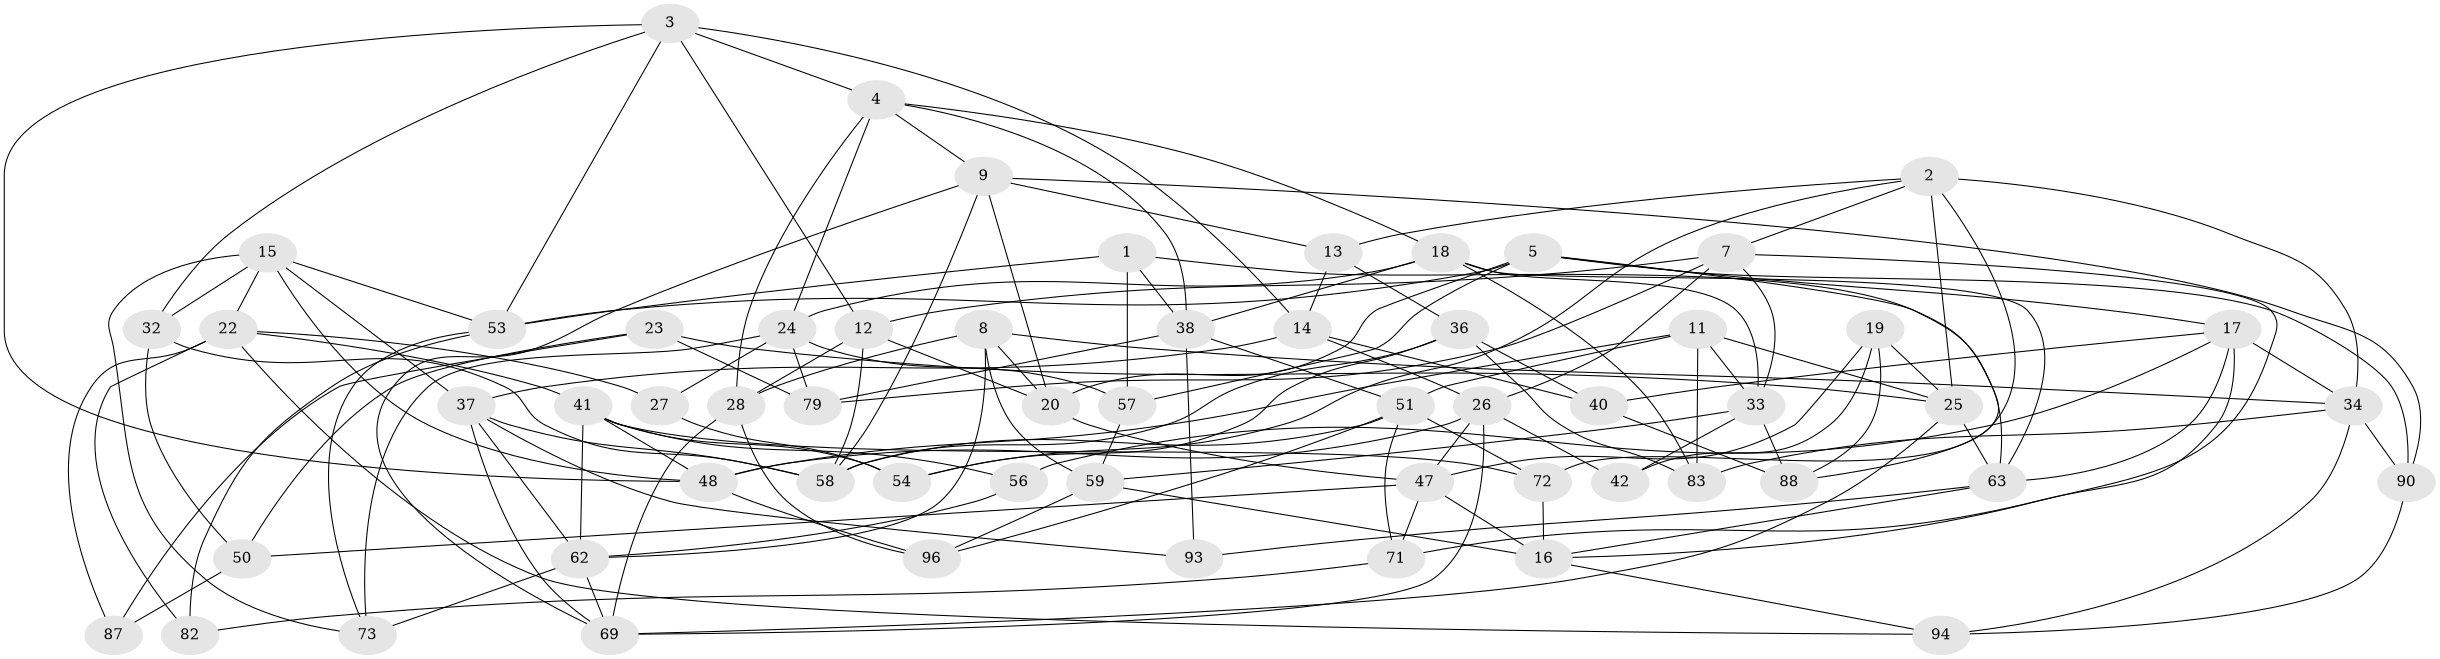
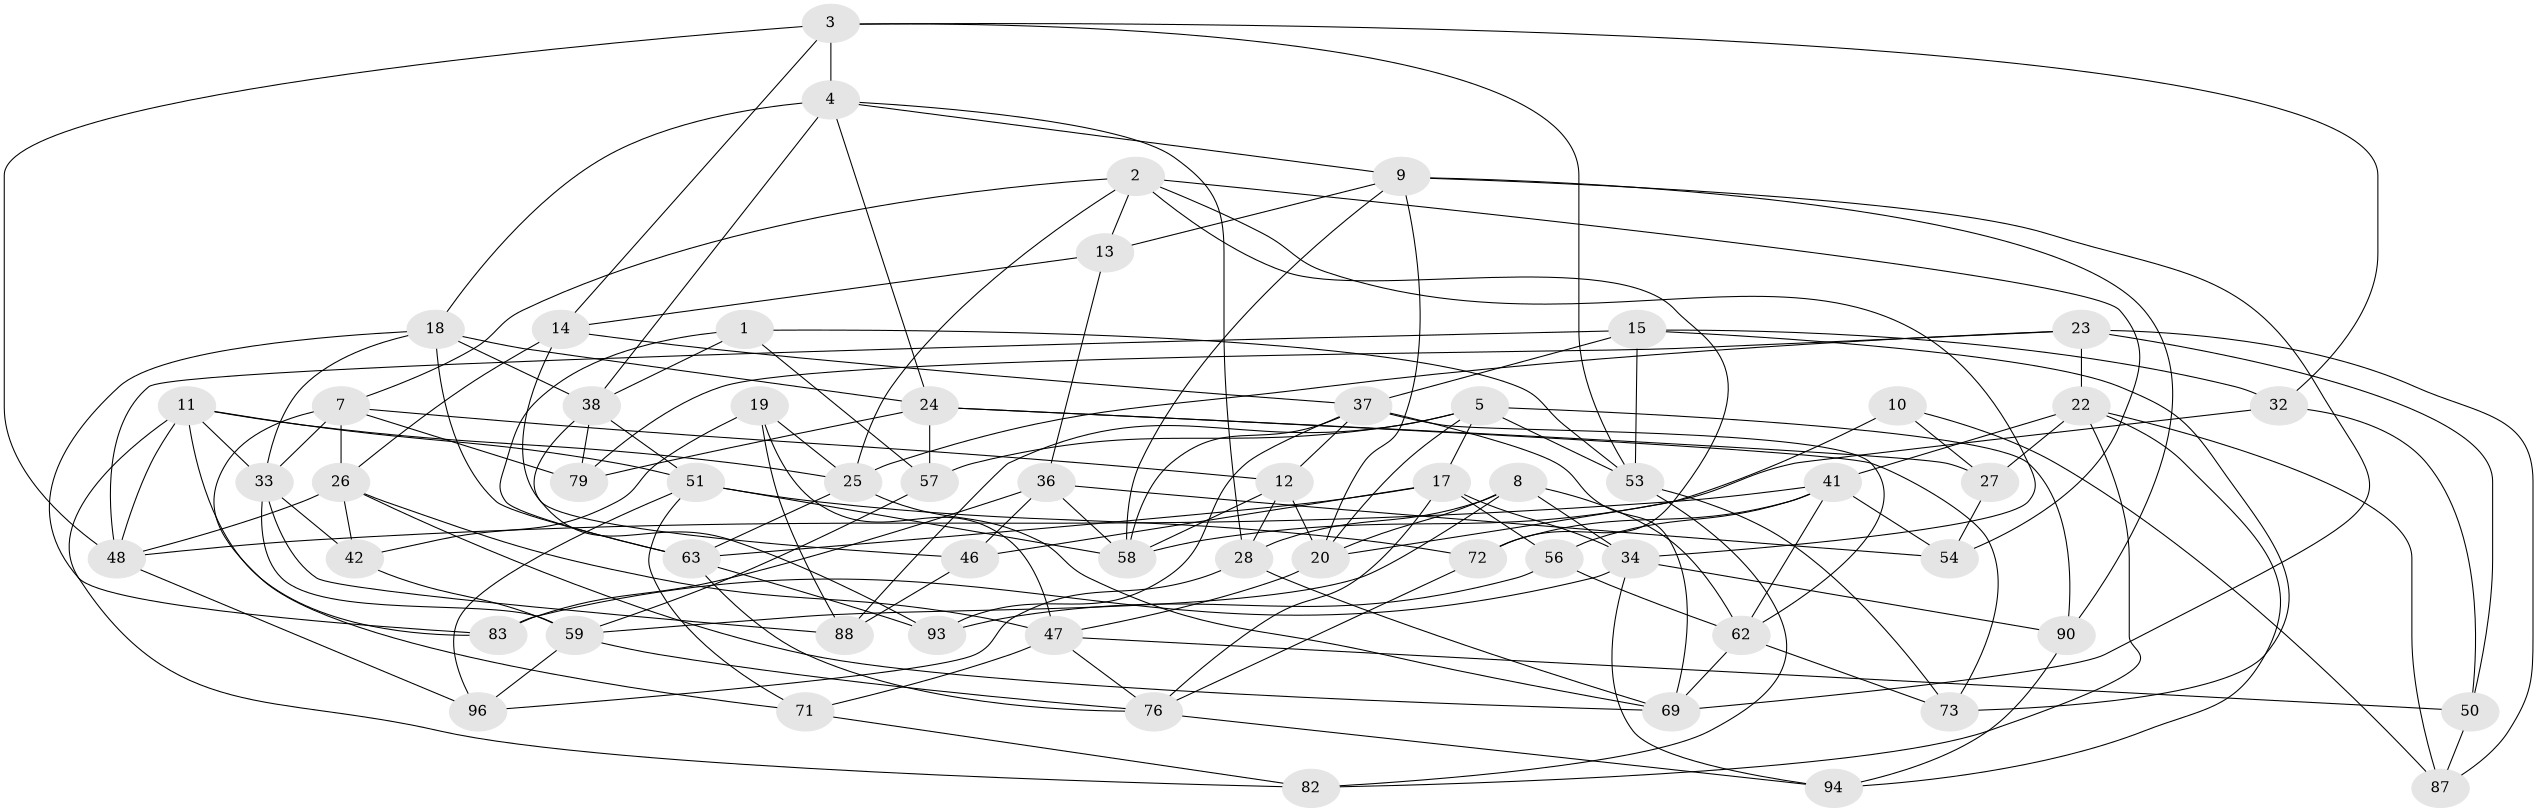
(767, 176) -> (1324, 444)
(248, 291) -> (2081, 368)
(1599, 406) -> (970, 559)
none -> (1898, 406)
(1544, 559) -> (1154, 712)
none -> (439, 590)
none -> (1249, 605)
none -> (558, 748)
